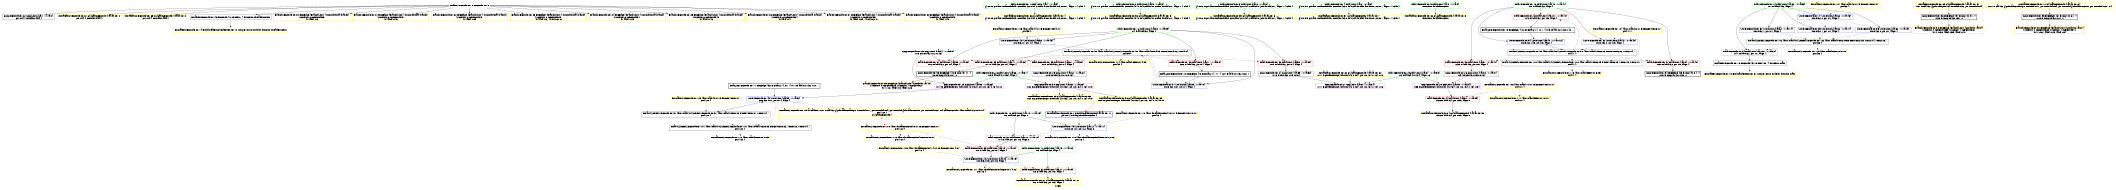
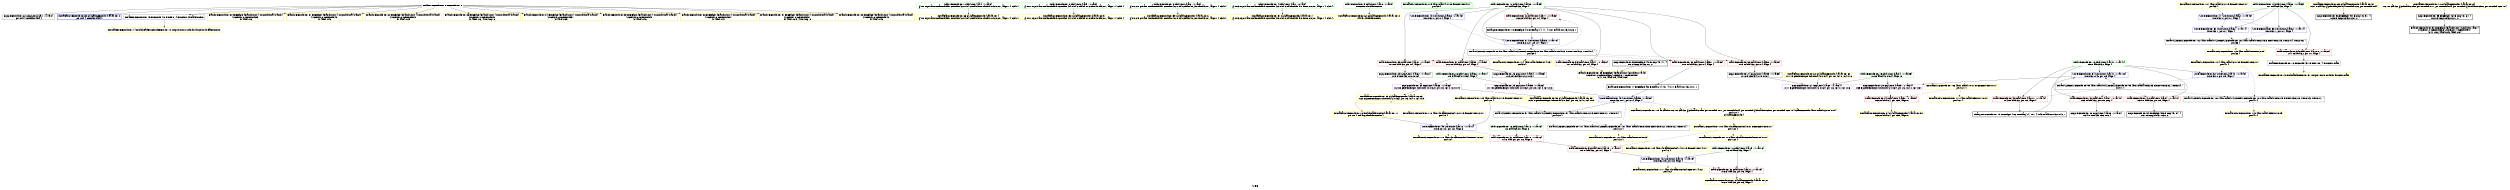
none -> (1425, 12)
(89, 17) -> none
(156, 17) -> (89, 17)
(1435, 18) -> (1369, 18)
(1027, 30) -> (1437, 5)
(1883, 30) -> none
(1949, 30) -> none
(2050, 30) -> (2445, 30)
(928, 53) -> (1520, 75)
(935, 58) -> (1490, 69)
none -> (1698, 63)
(1471, 64) -> (2096, 100)
(973, 69) -> (1595, 68)
(1286, 75) -> (1755, 76)
(1460, 80) -> (1998, 80)
(774, 100) -> (1626, 100)
(1079, 114) -> (1366, 114)
(1047, 121) -> (1488, 118)
